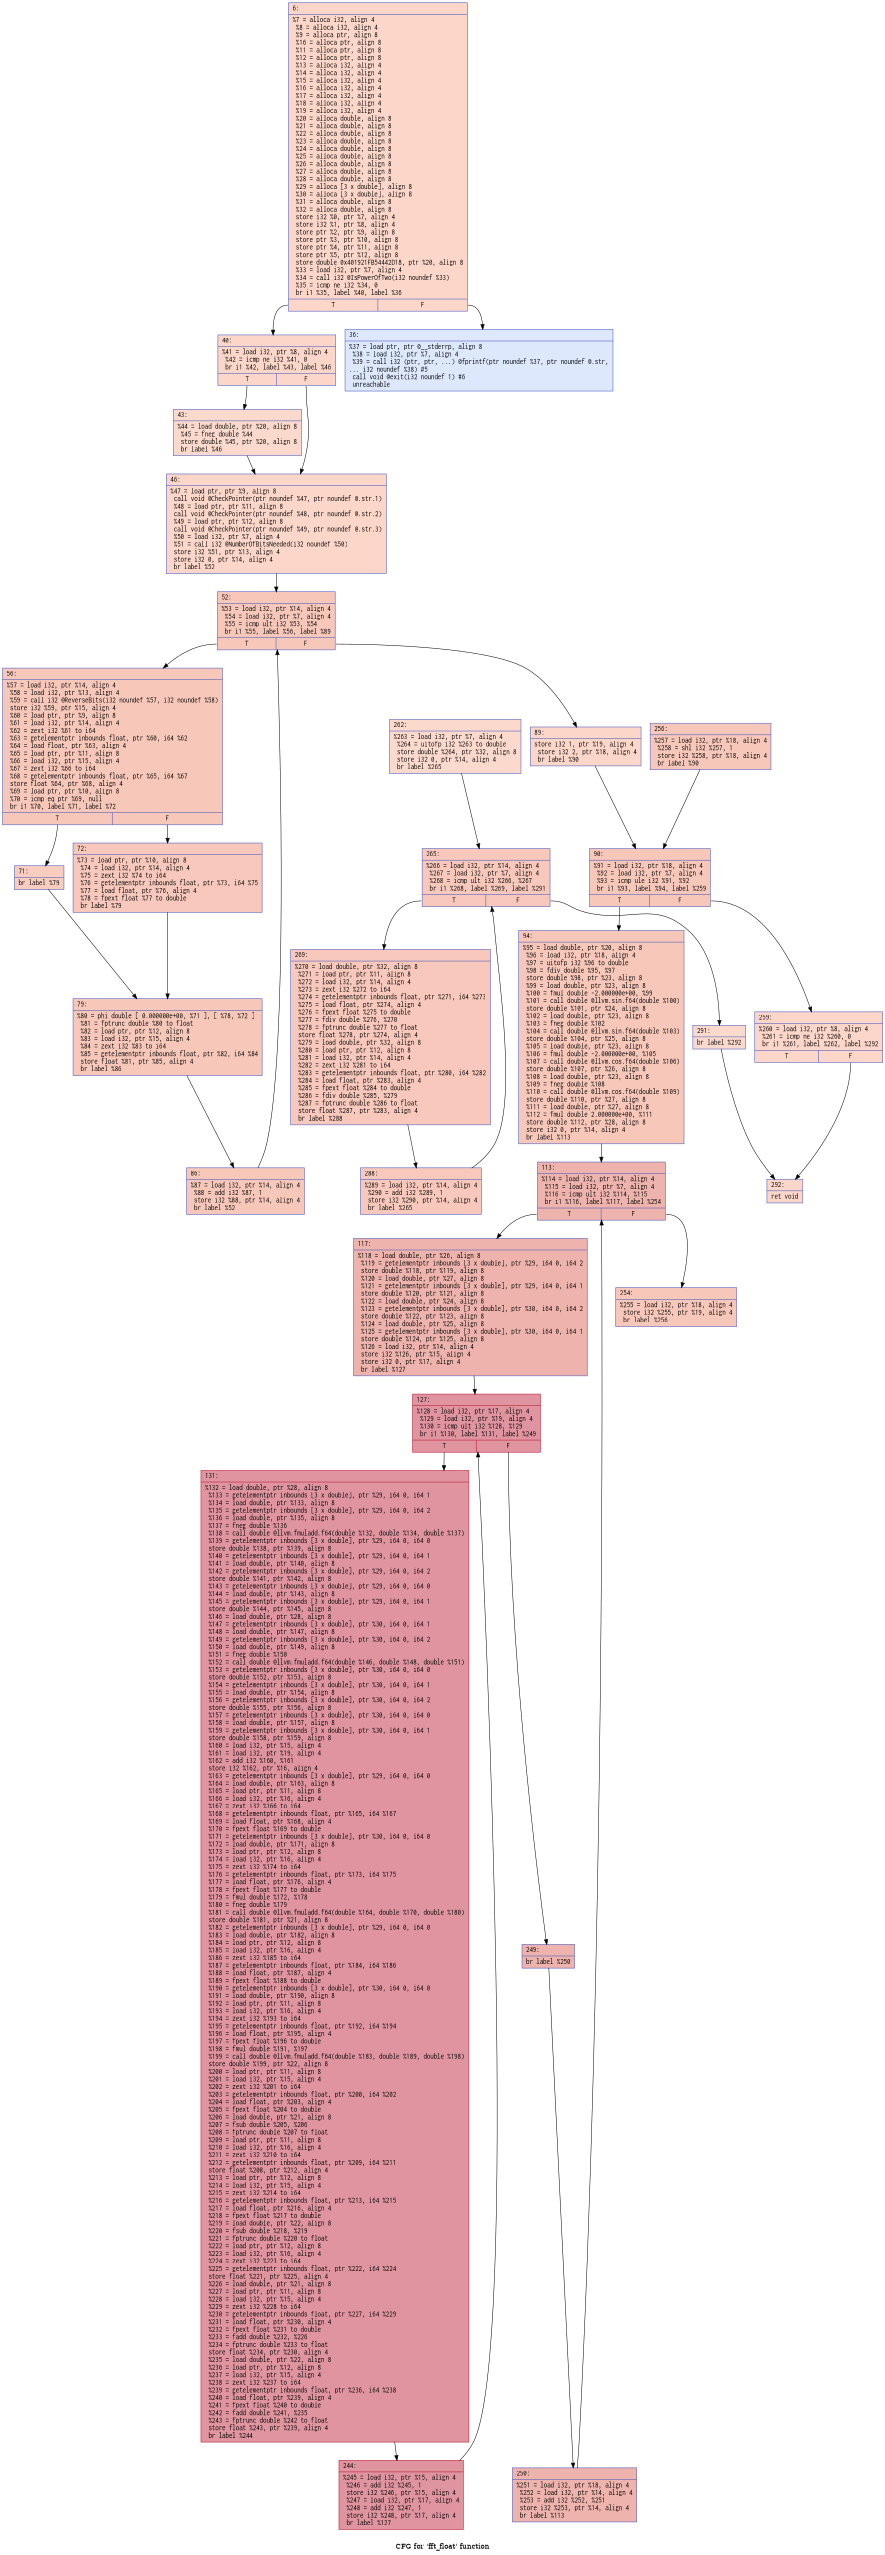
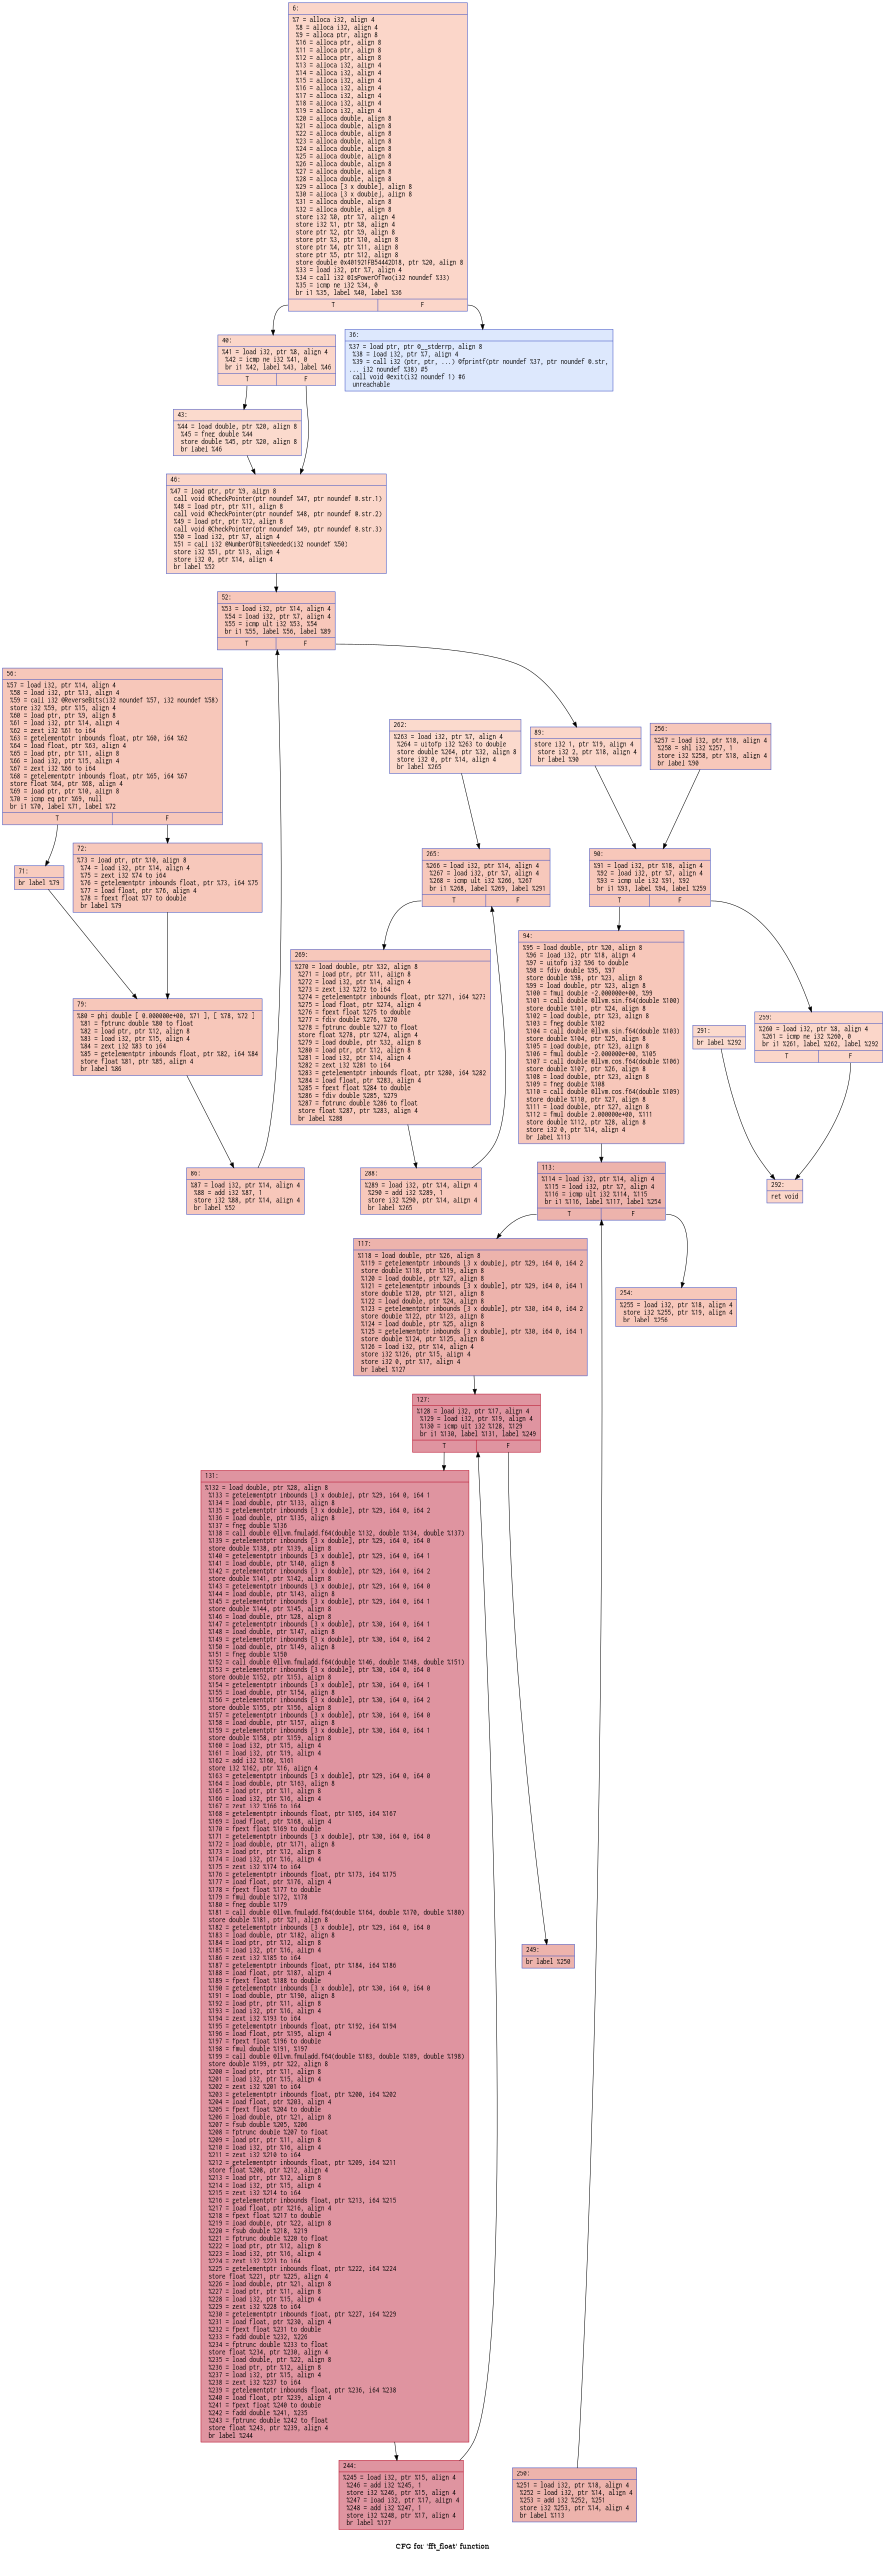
(190, 650) -> none
(669, 918) -> none
(561, 2215) -> none
